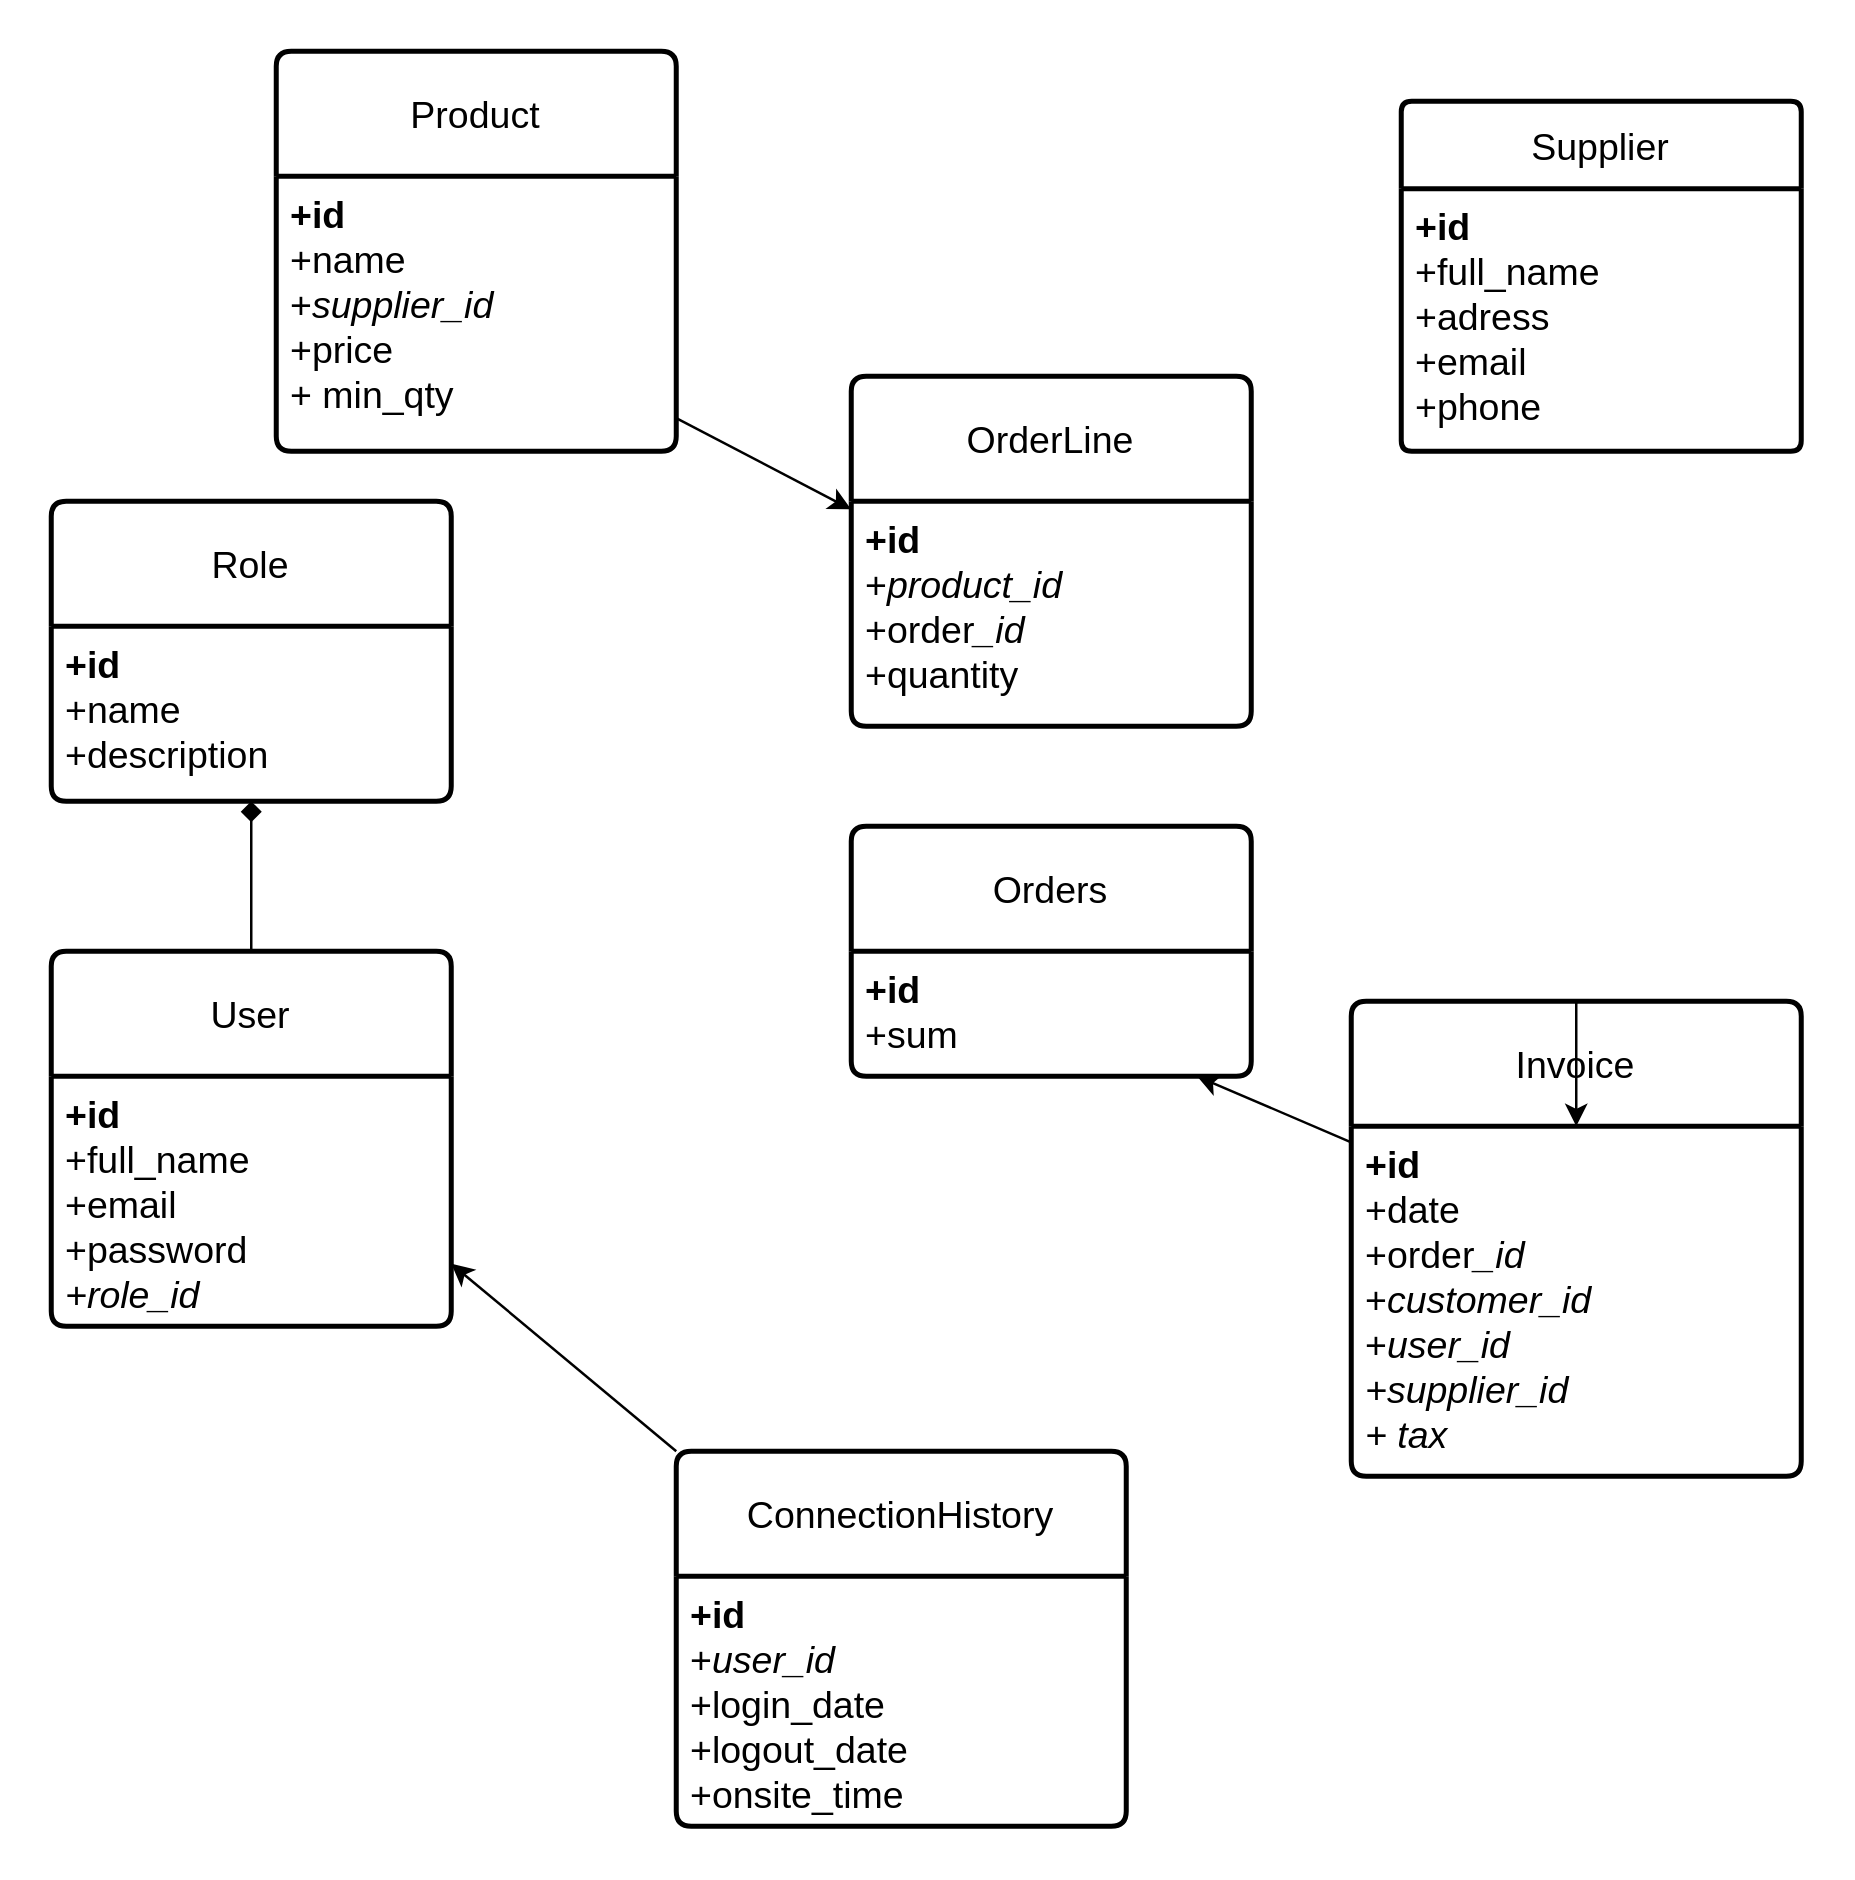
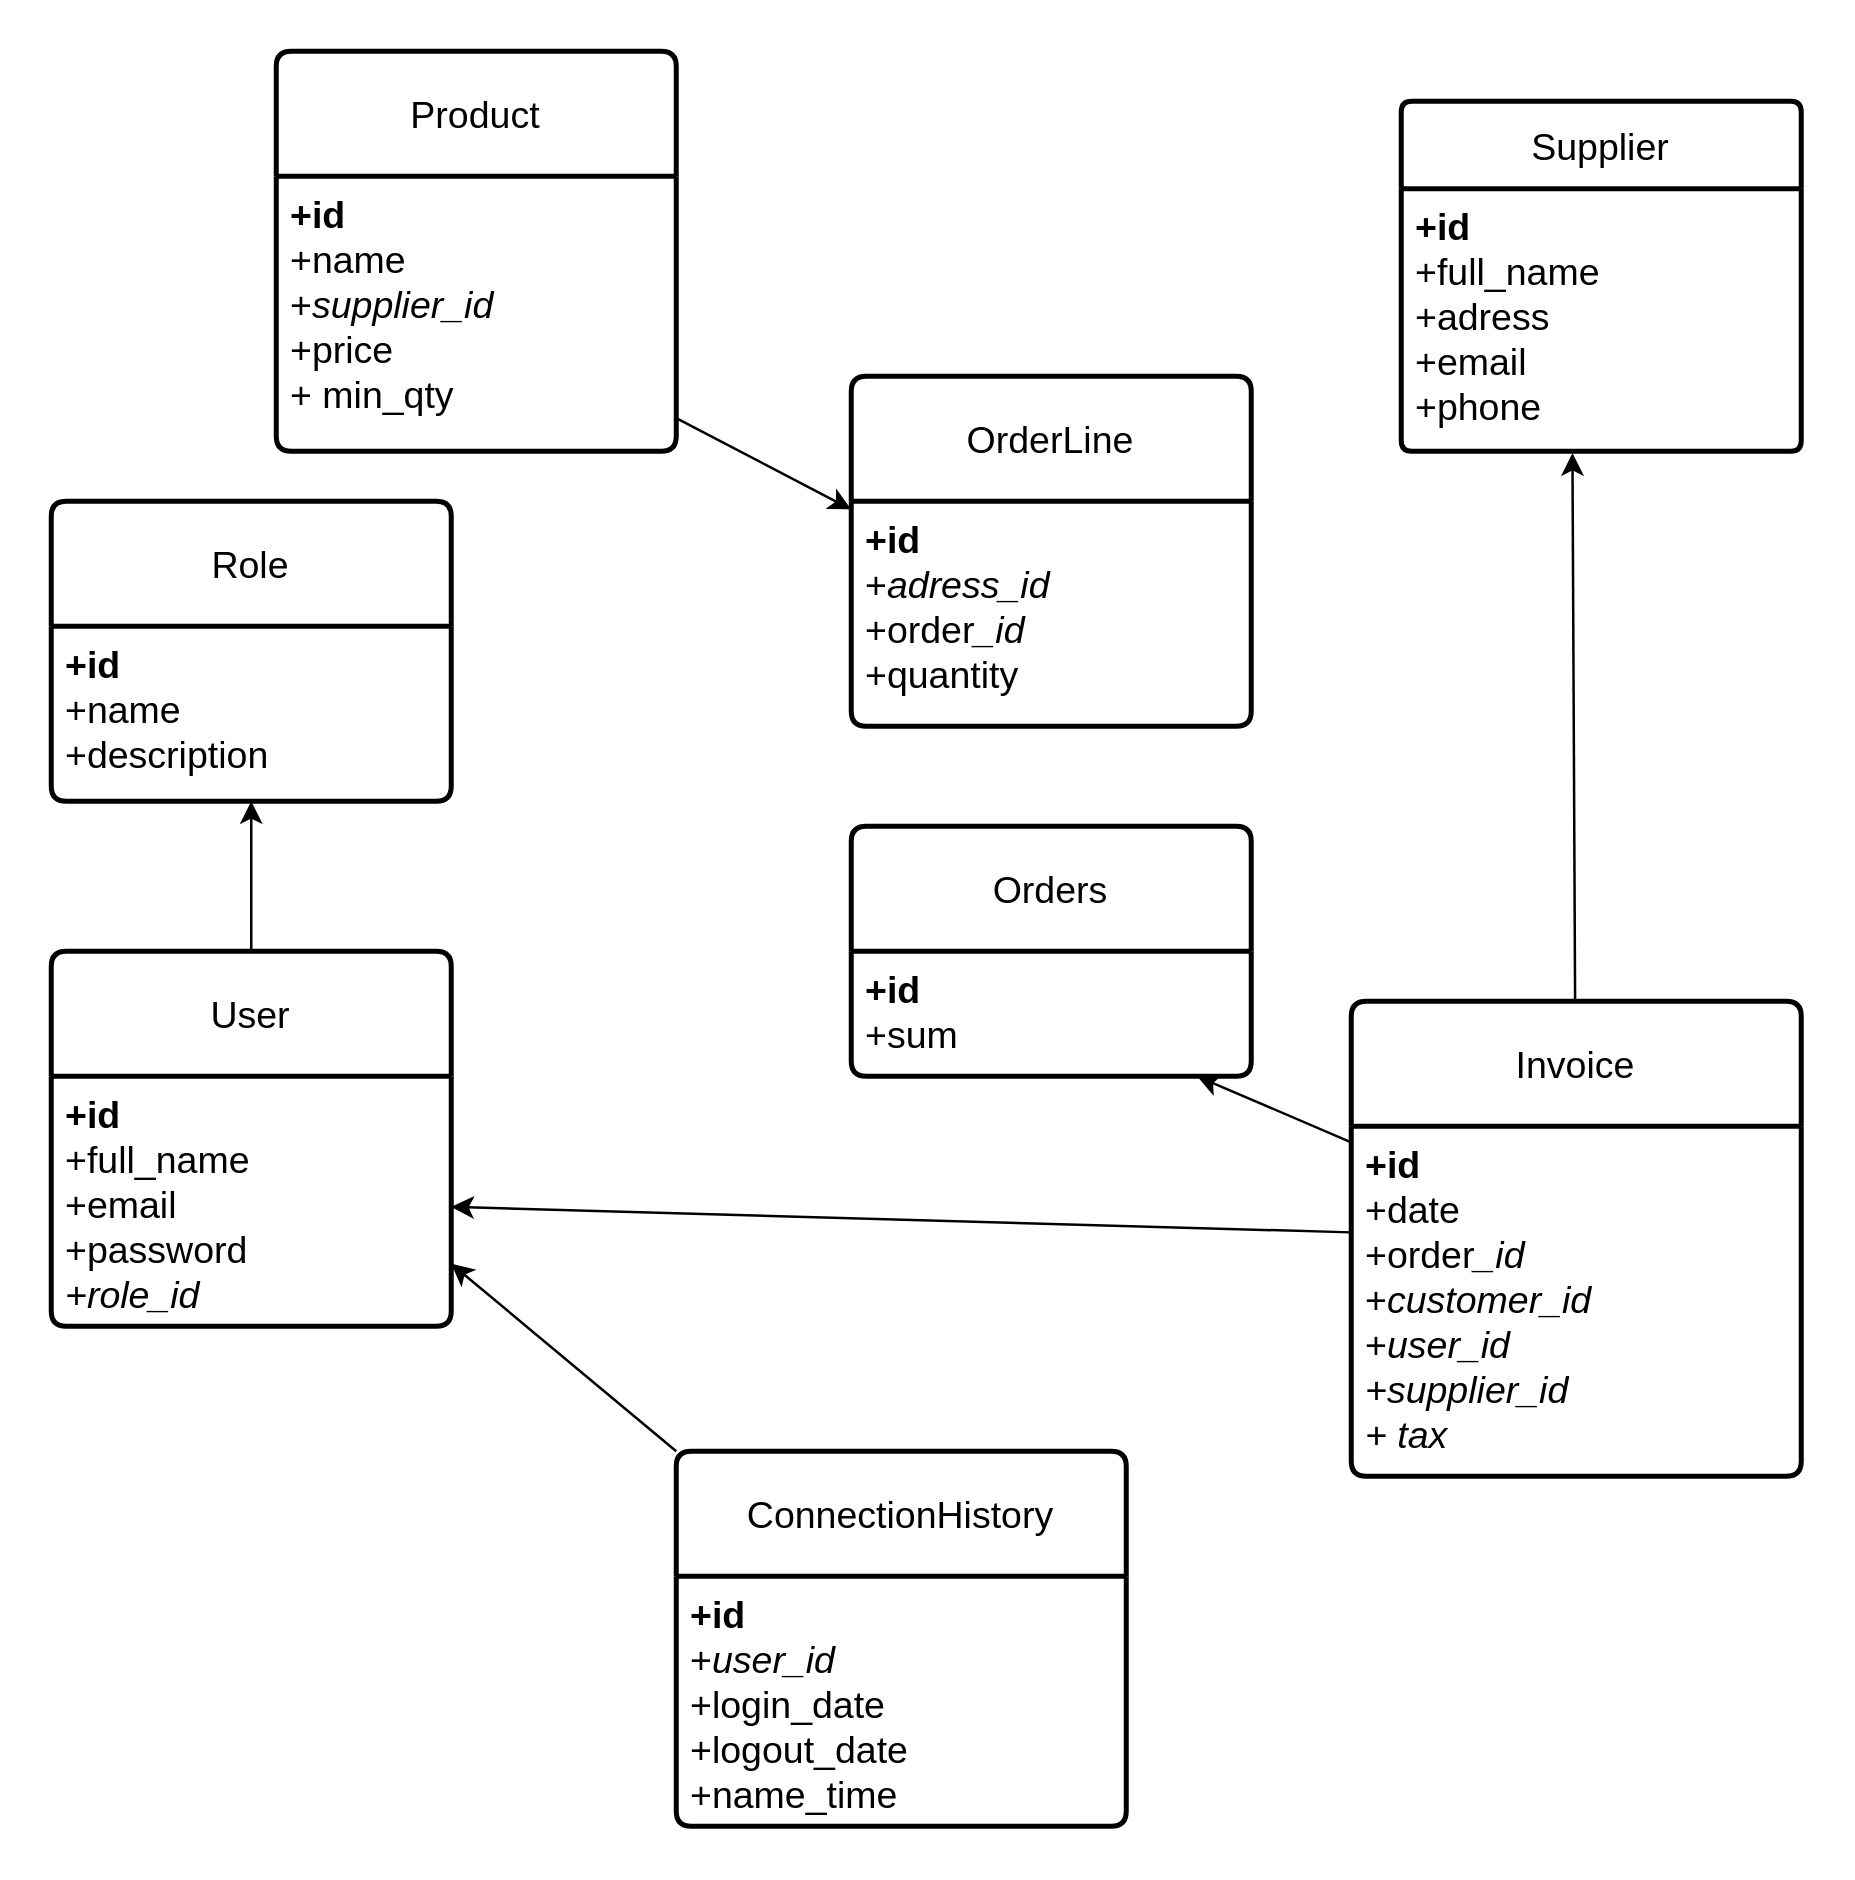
(977, 609) -> (966, 609)
(251, 822) -> (251, 820)
(1576, 1056) -> (1574, 735)
none -> (907, 1220)
(812, 1706) -> (812, 1706)
